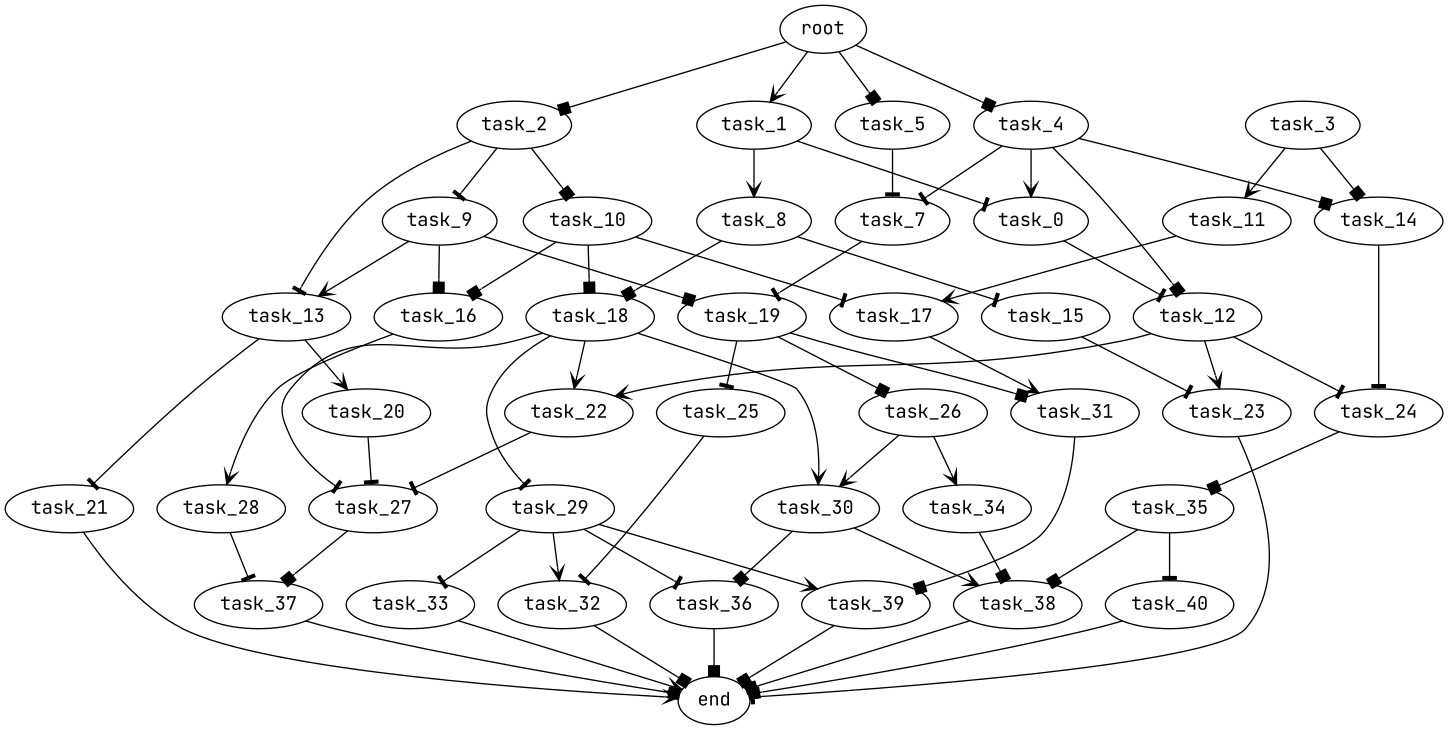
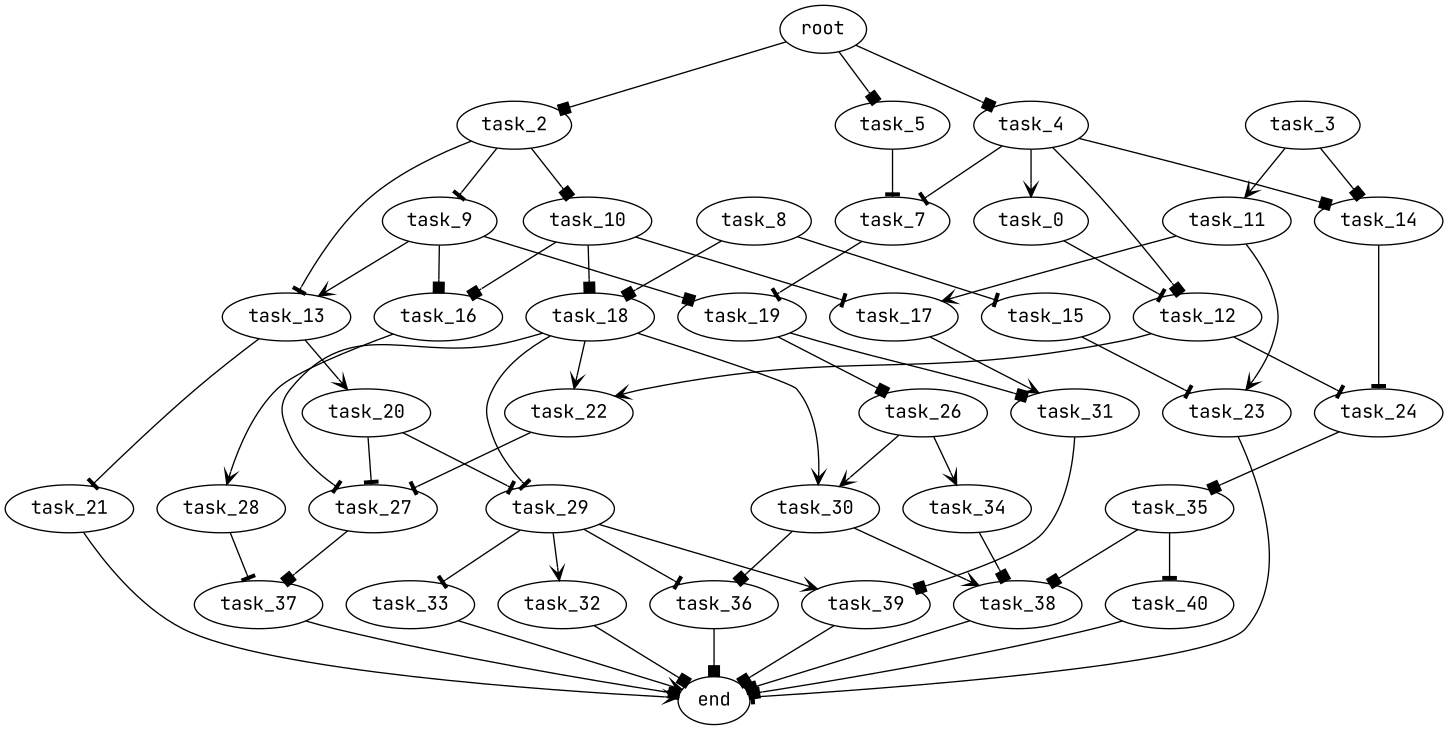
(754, 125) -> none
(1210, 358) -> (1278, 310)
(721, 413) -> none
none -> (455, 459)
